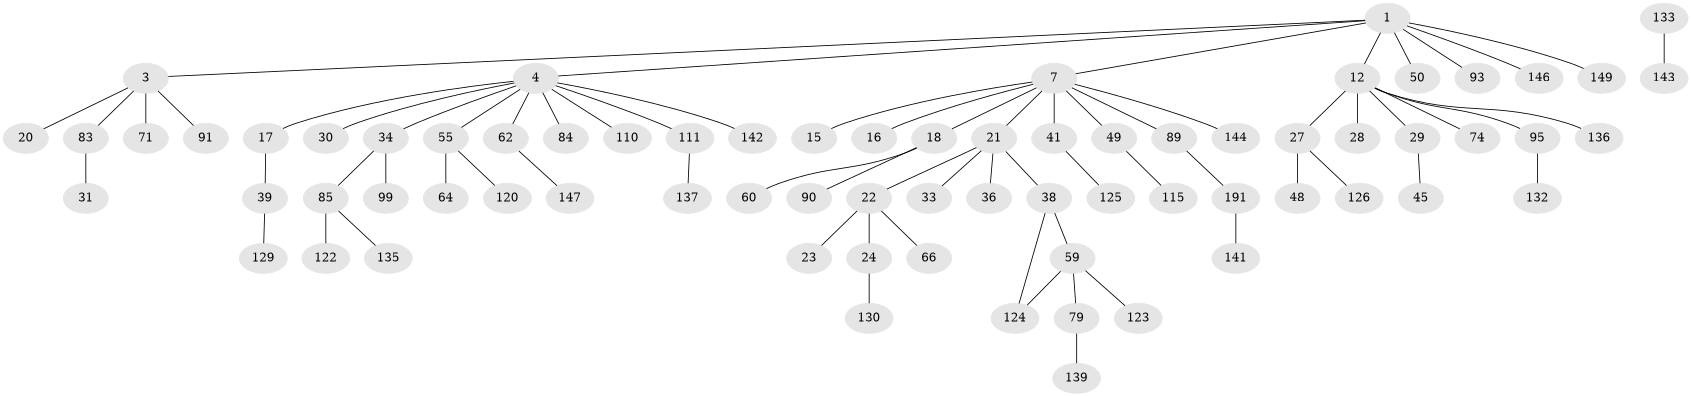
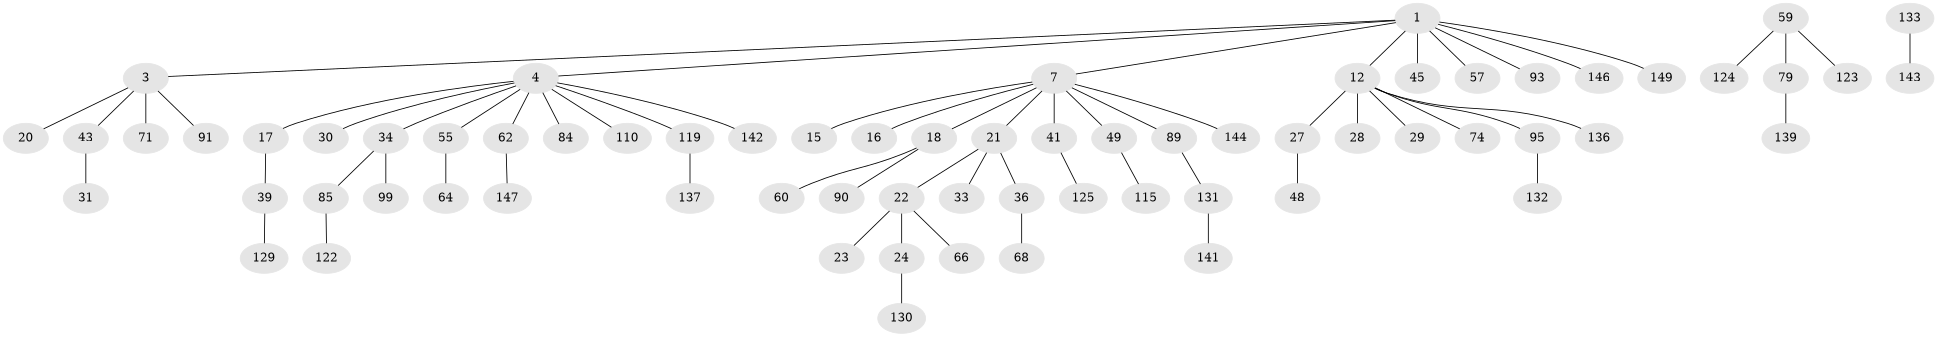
(1418, 78) -> (1478, 78)
(86, 138) -> (86, 138)
(690, 138) -> (690, 138)
(1419, 168) -> (1418, 48)
(508, 198) -> none
(1049, 198) -> none
(1236, 198) -> (1208, 198)
(1359, 198) -> none
(388, 258) -> none
none -> (1022, 258)
